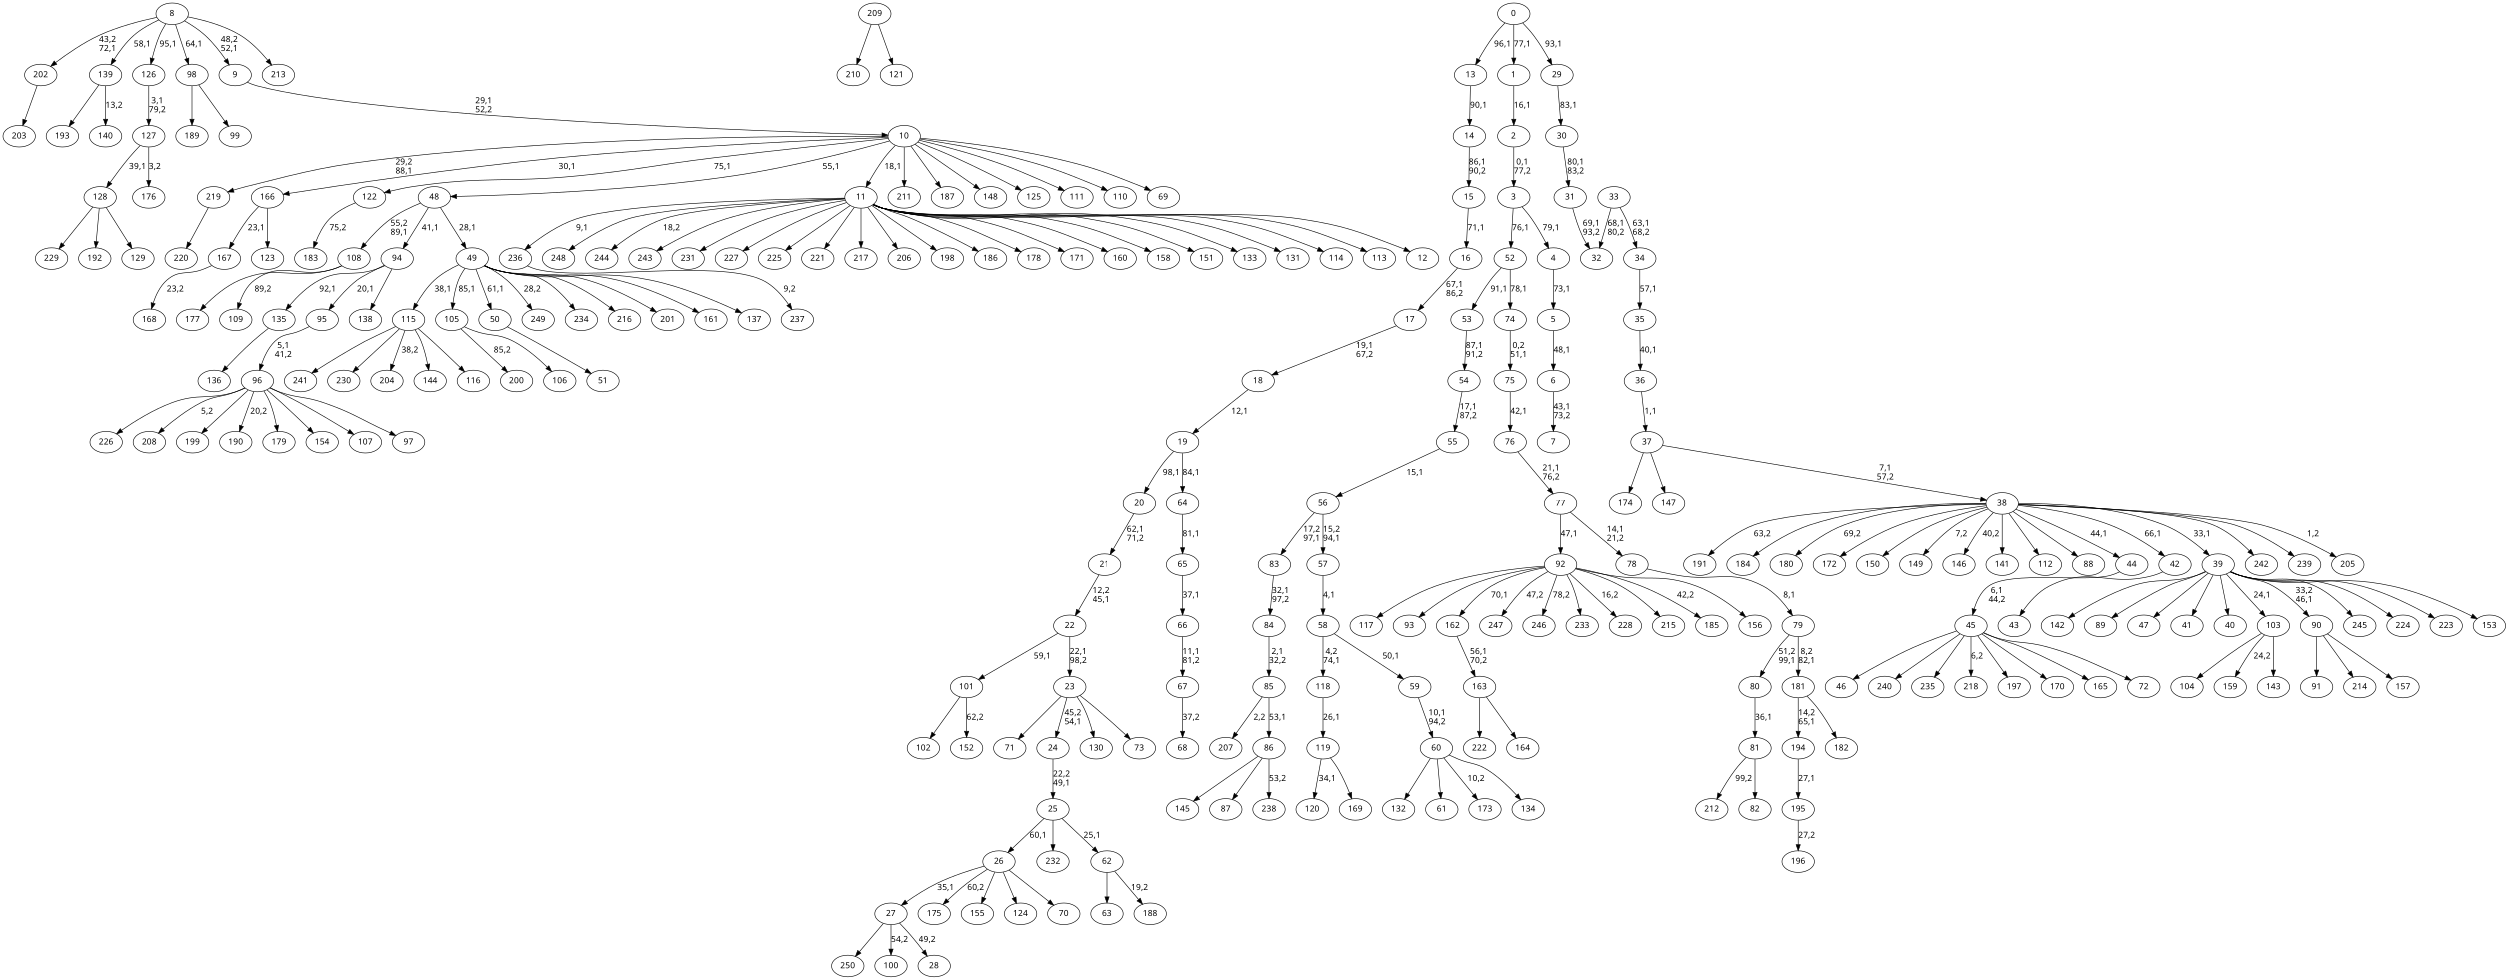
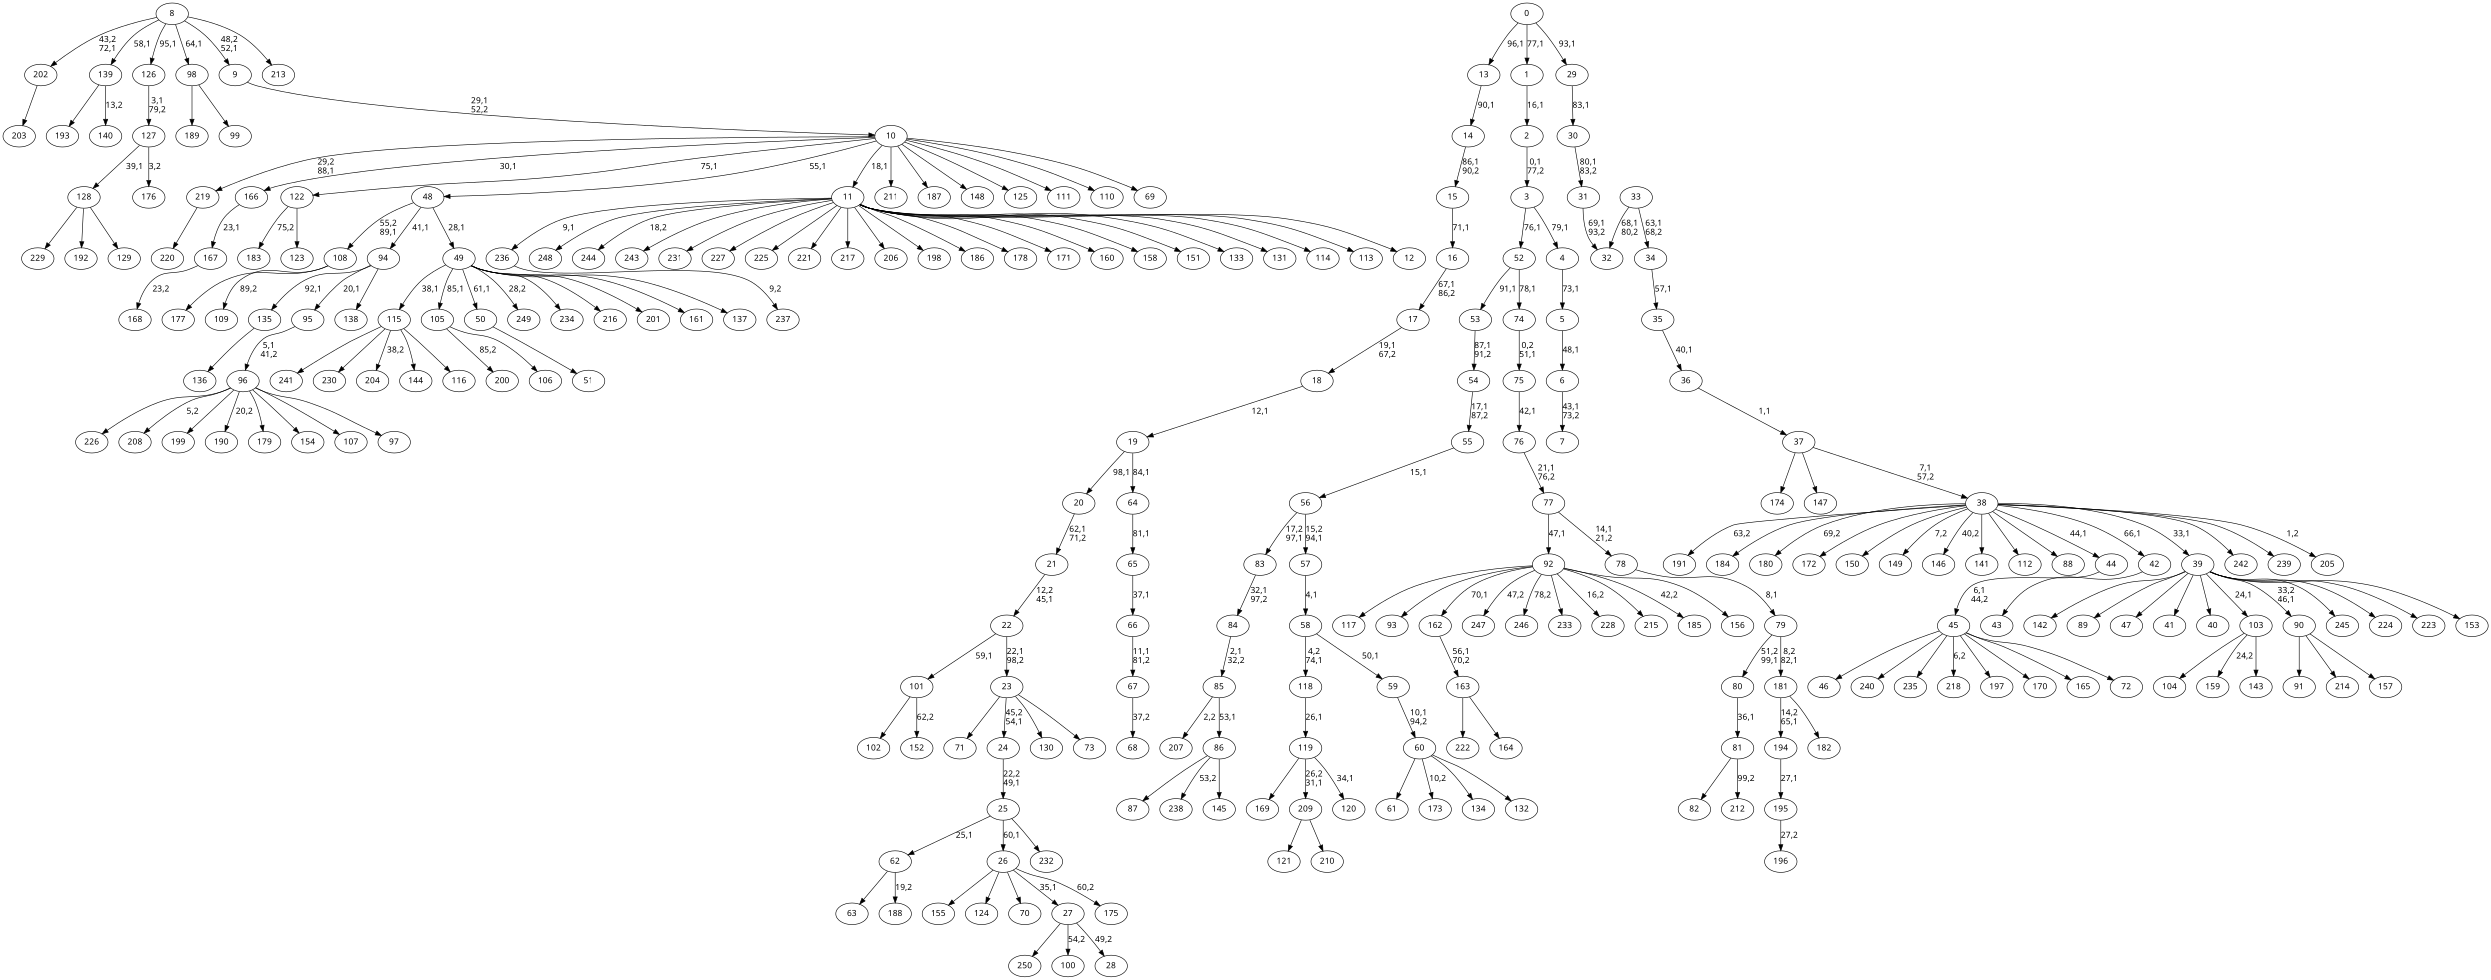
(268, 225) -> (297, 225)
none -> (1306, 776)
